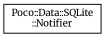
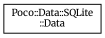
(52, 19) -> (52, 19)
